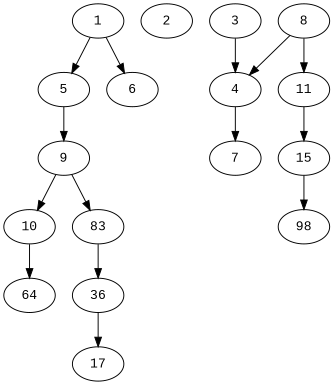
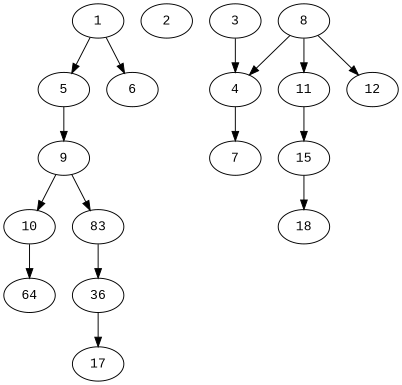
none -> (373, 90)
(304, 227) -> (304, 227)
